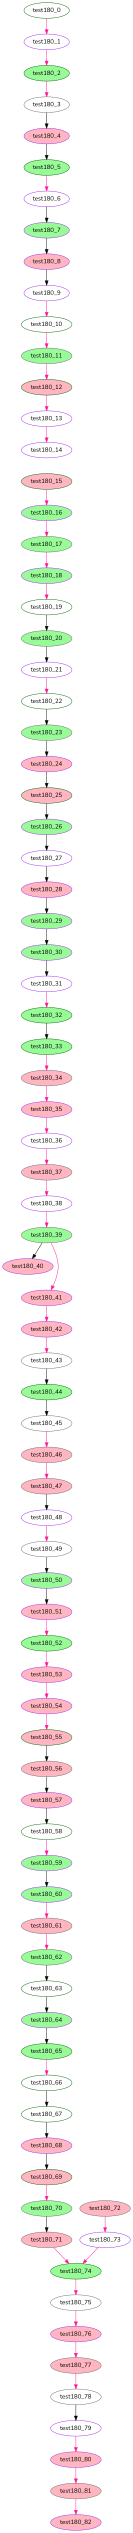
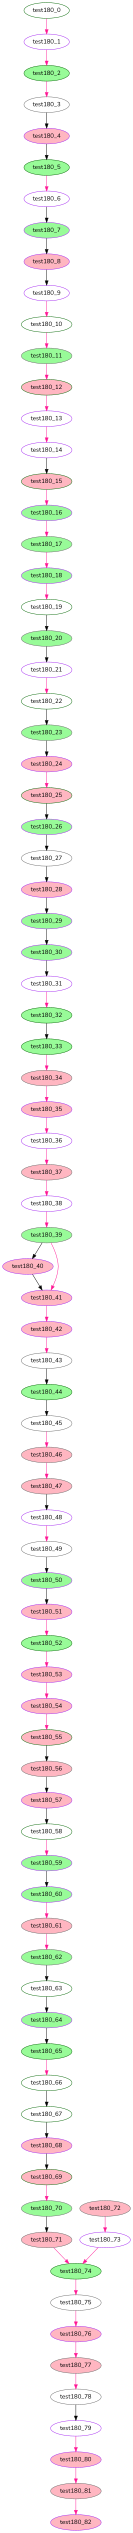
none -> (47, 464)
(47, 778) -> (47, 778)
(47, 858) -> (47, 858)
none -> (36, 1280)
